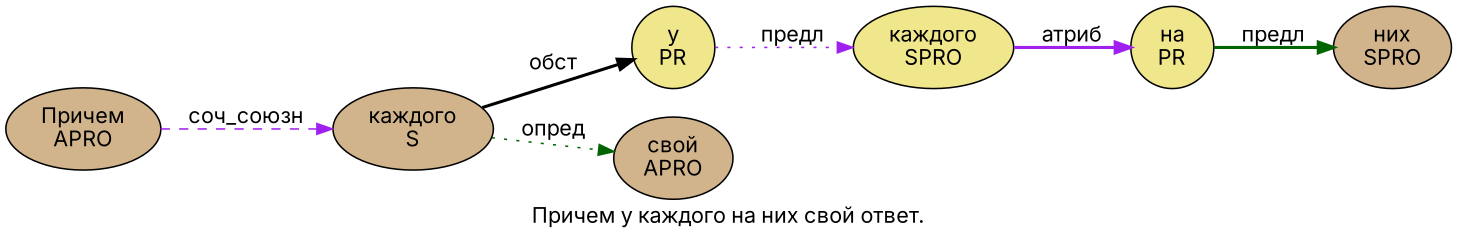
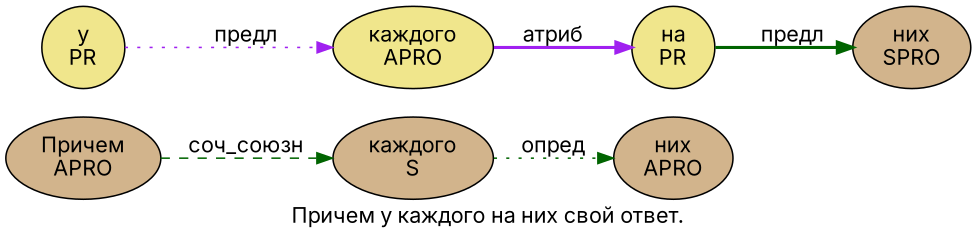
(934, 47) -> (413, 47)
(550, 86) -> none
(239, 129) -> (239, 158)
(673, 158) -> (673, 158)
